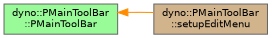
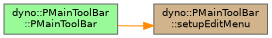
(141, 12) -> (131, 26)
